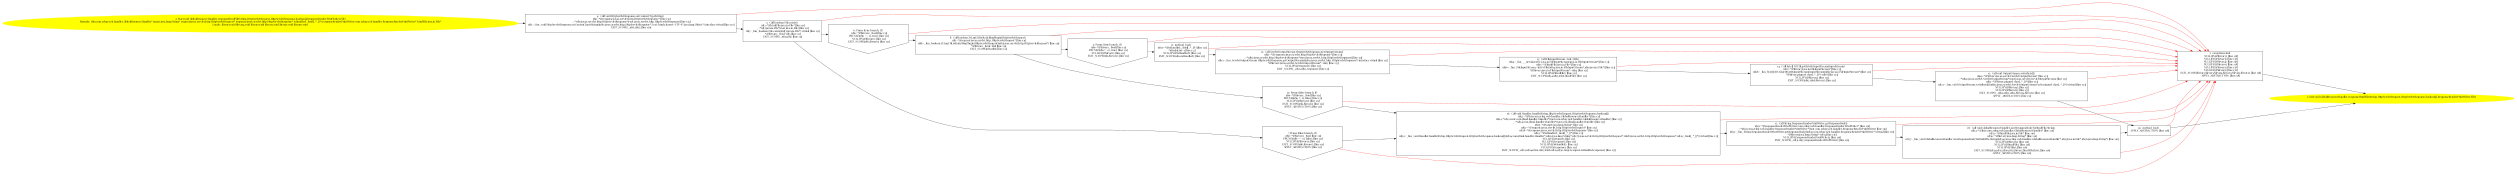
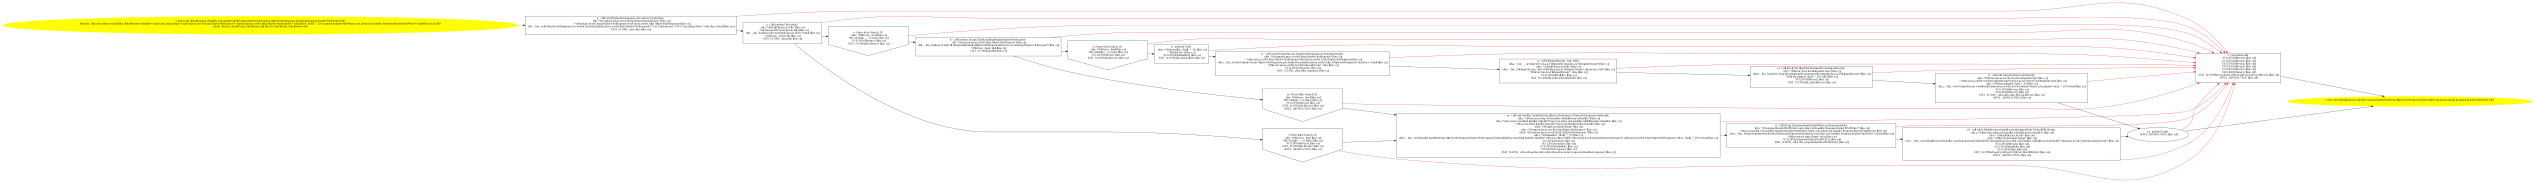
(2149, 131) -> (2158, 135)
